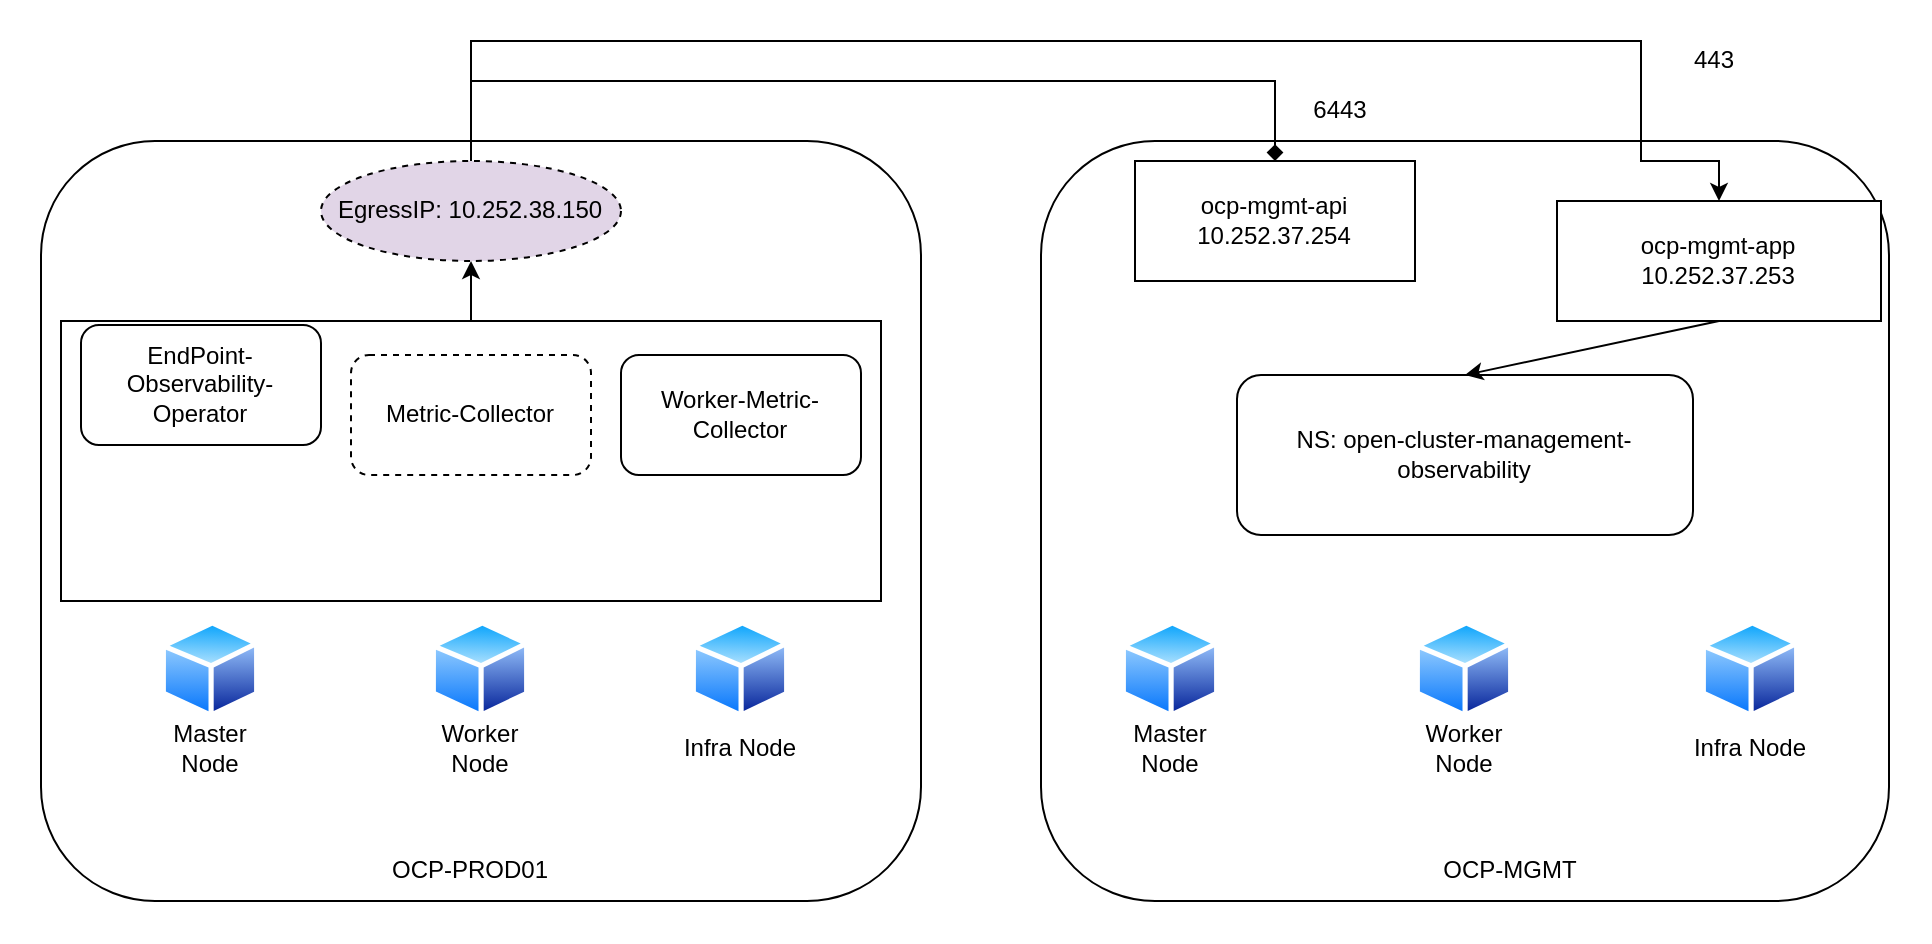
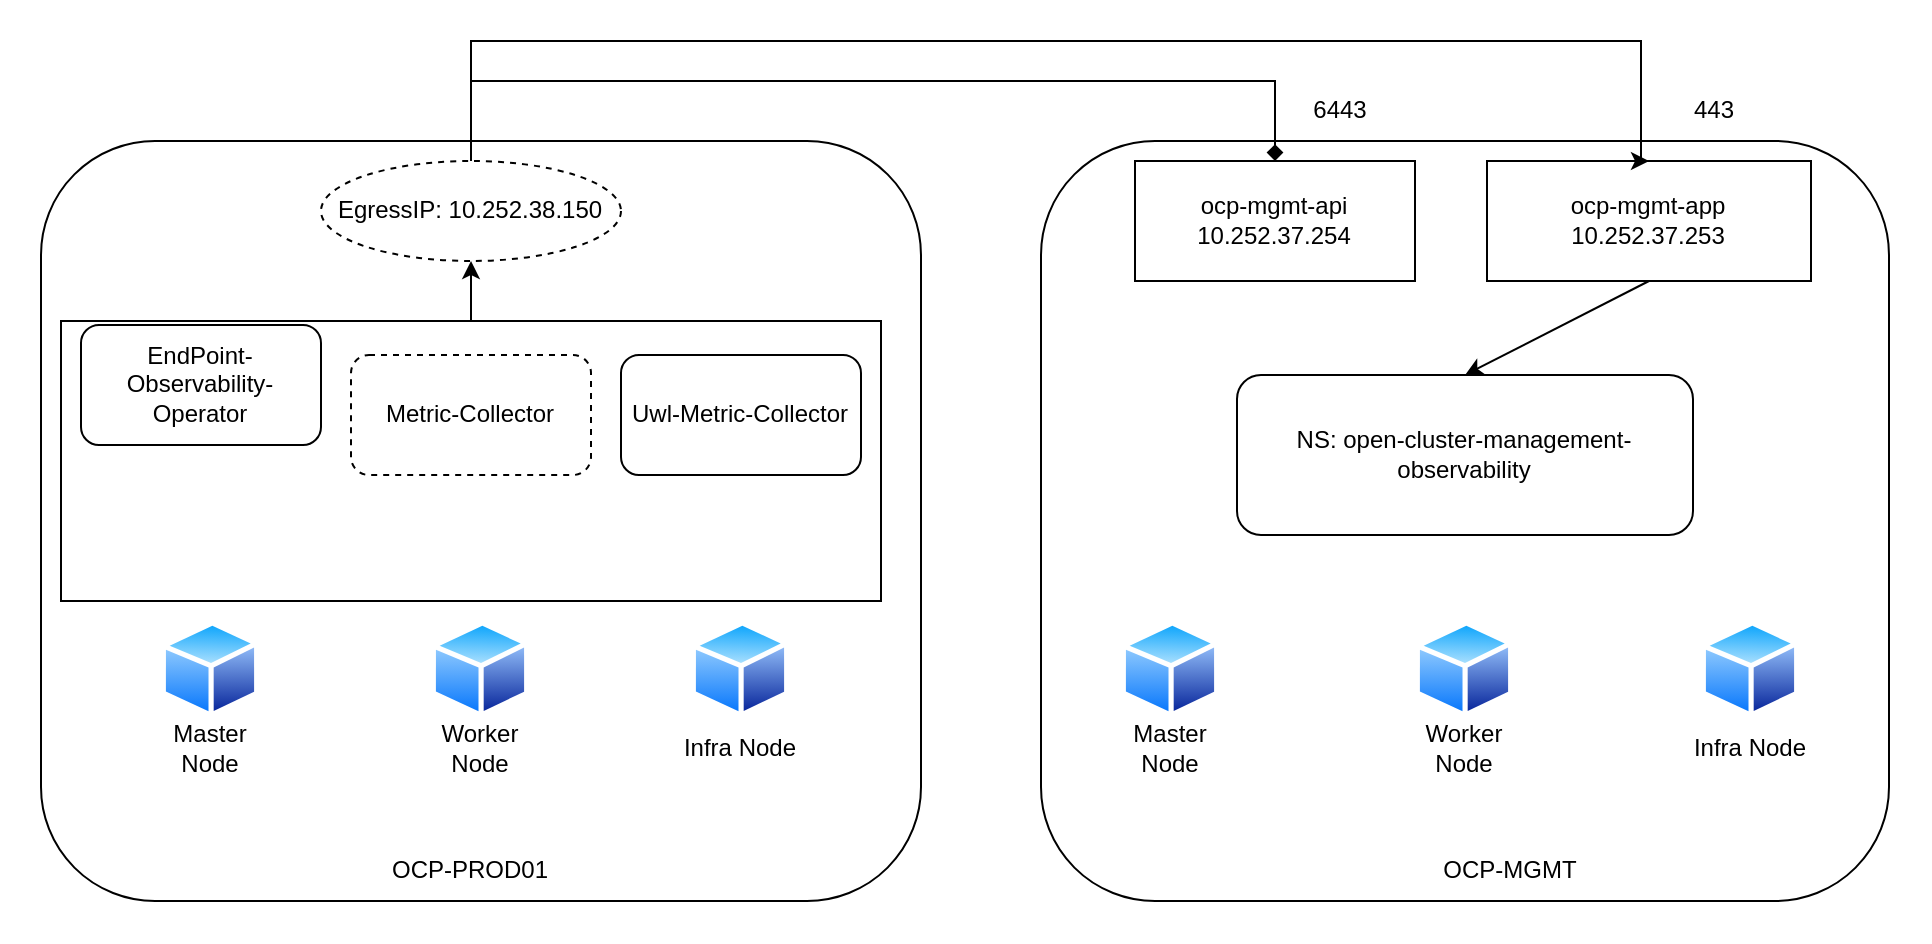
(1715, 61) -> (1715, 111)
(471, 211) -> (471, 211)
(1719, 261) -> (1649, 221)
(741, 415) -> (741, 415)
